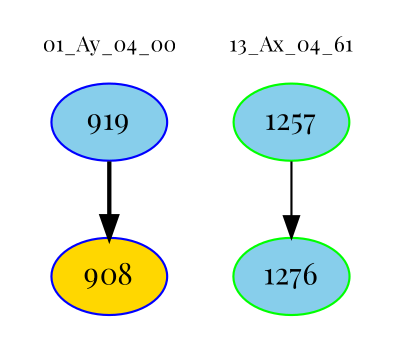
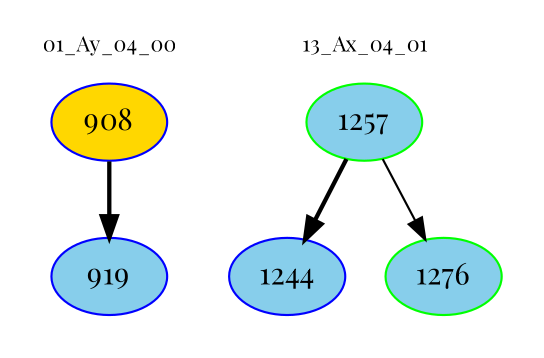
(291, 46) -> (365, 46)
(109, 189) -> (109, 189)
none -> (287, 276)
